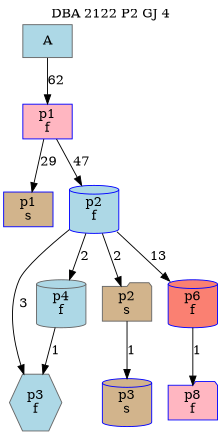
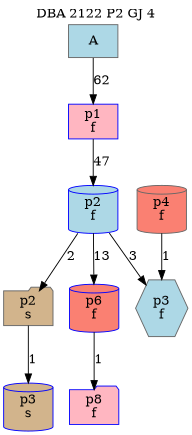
(28, 209) -> none
(79, 252) -> none
(61, 304) -> (162, 209)
